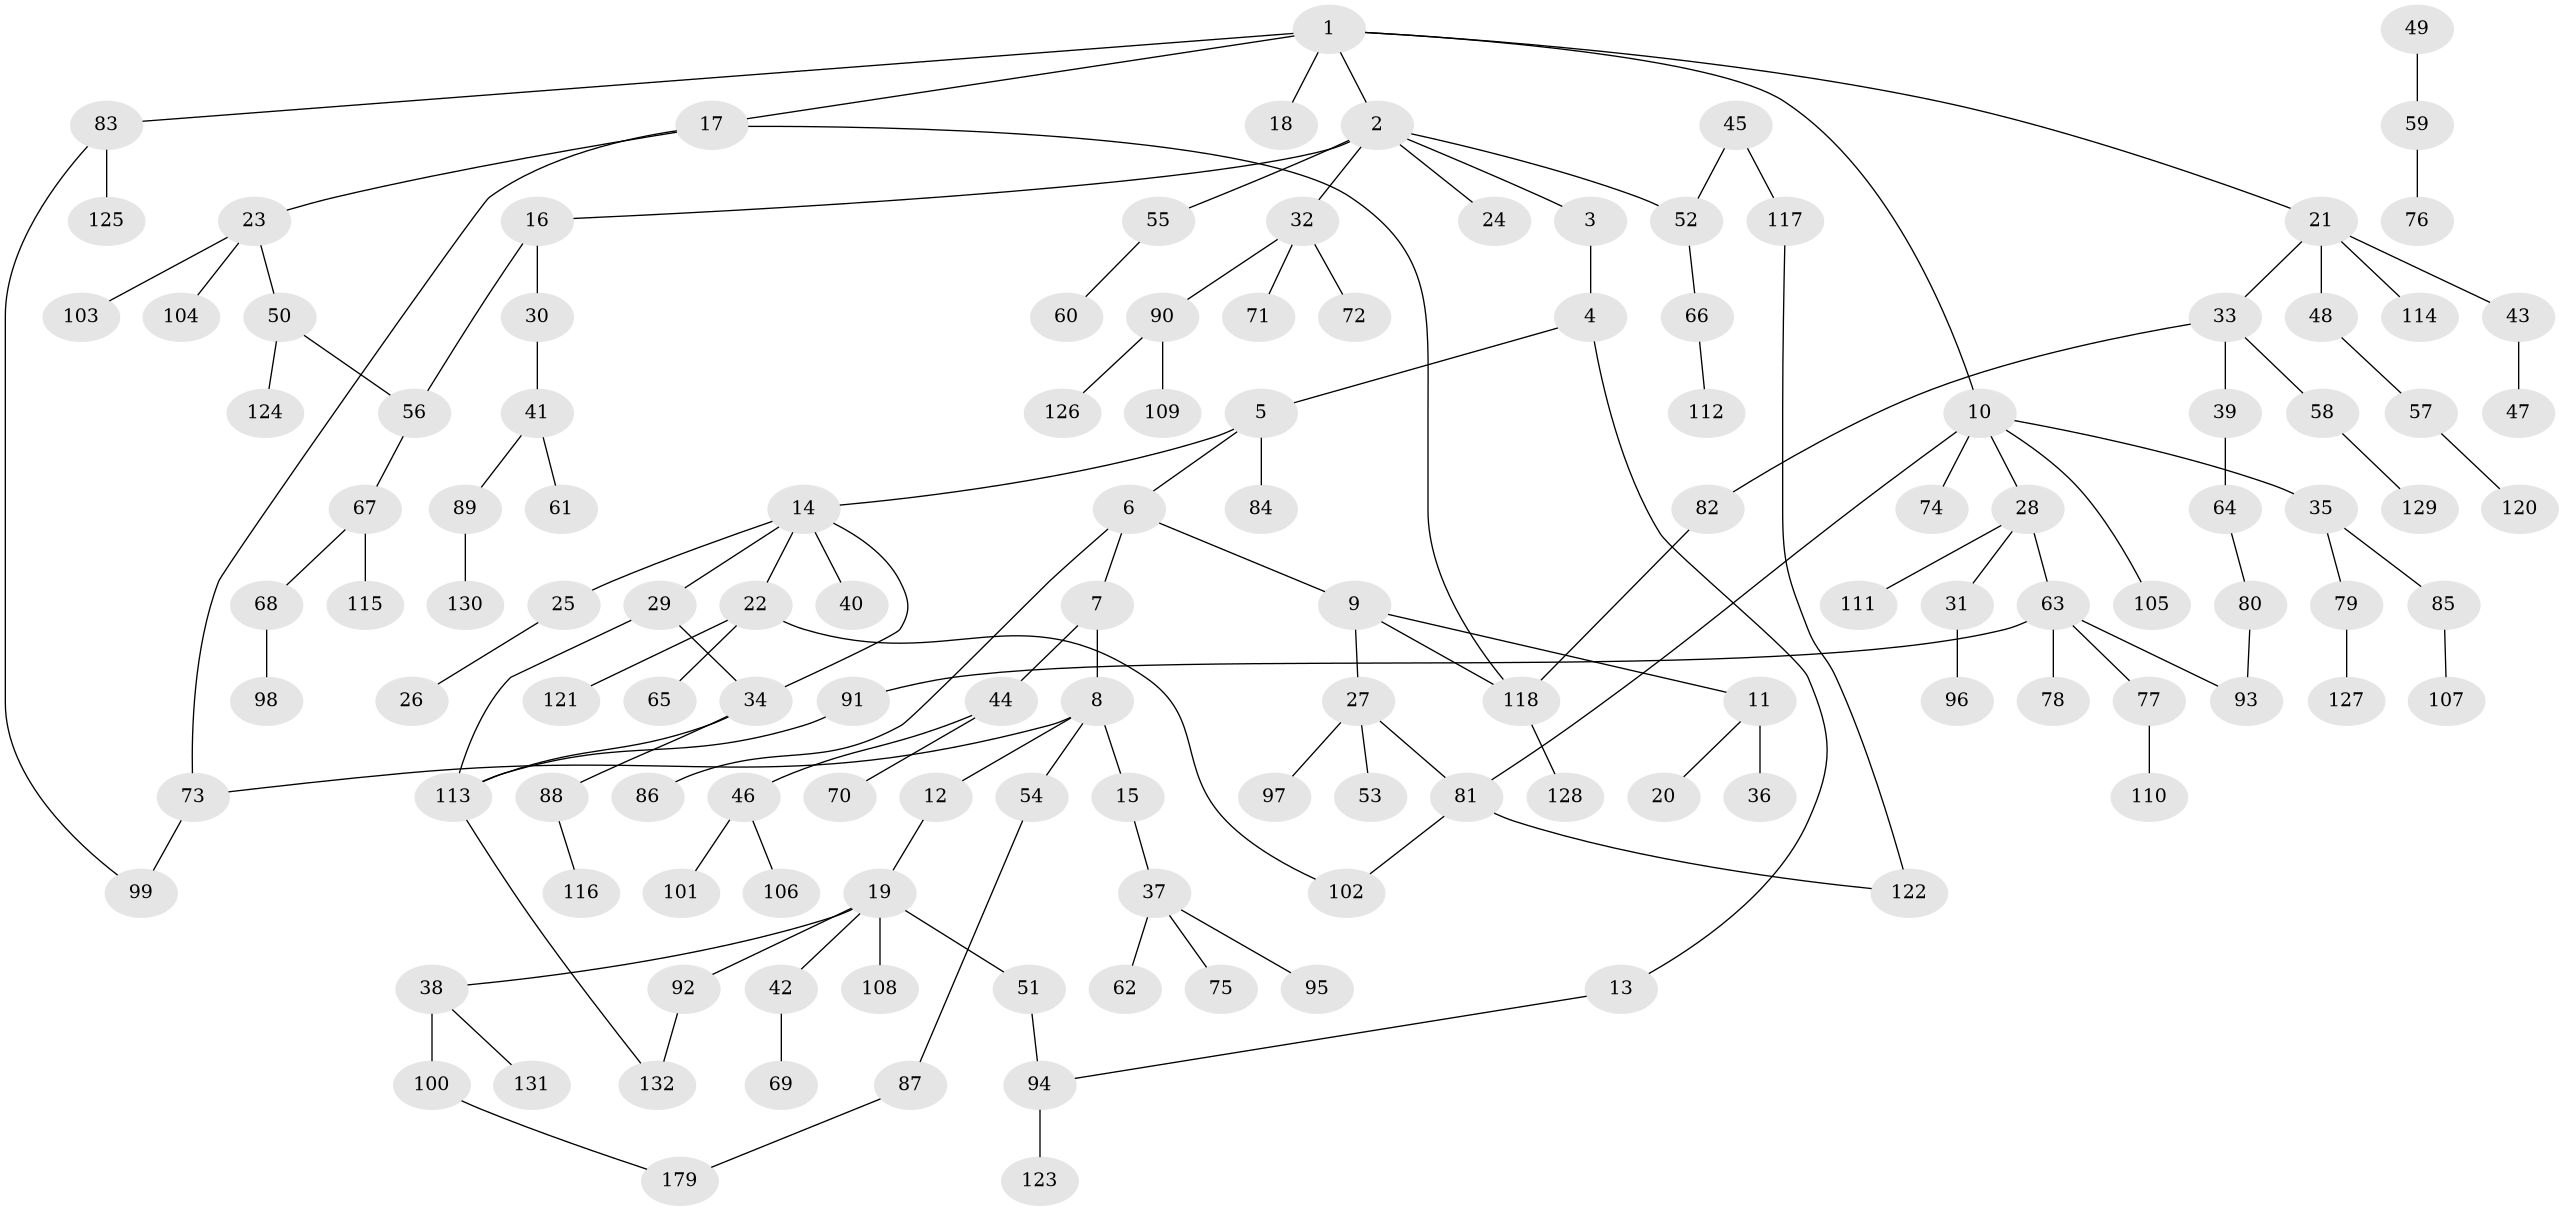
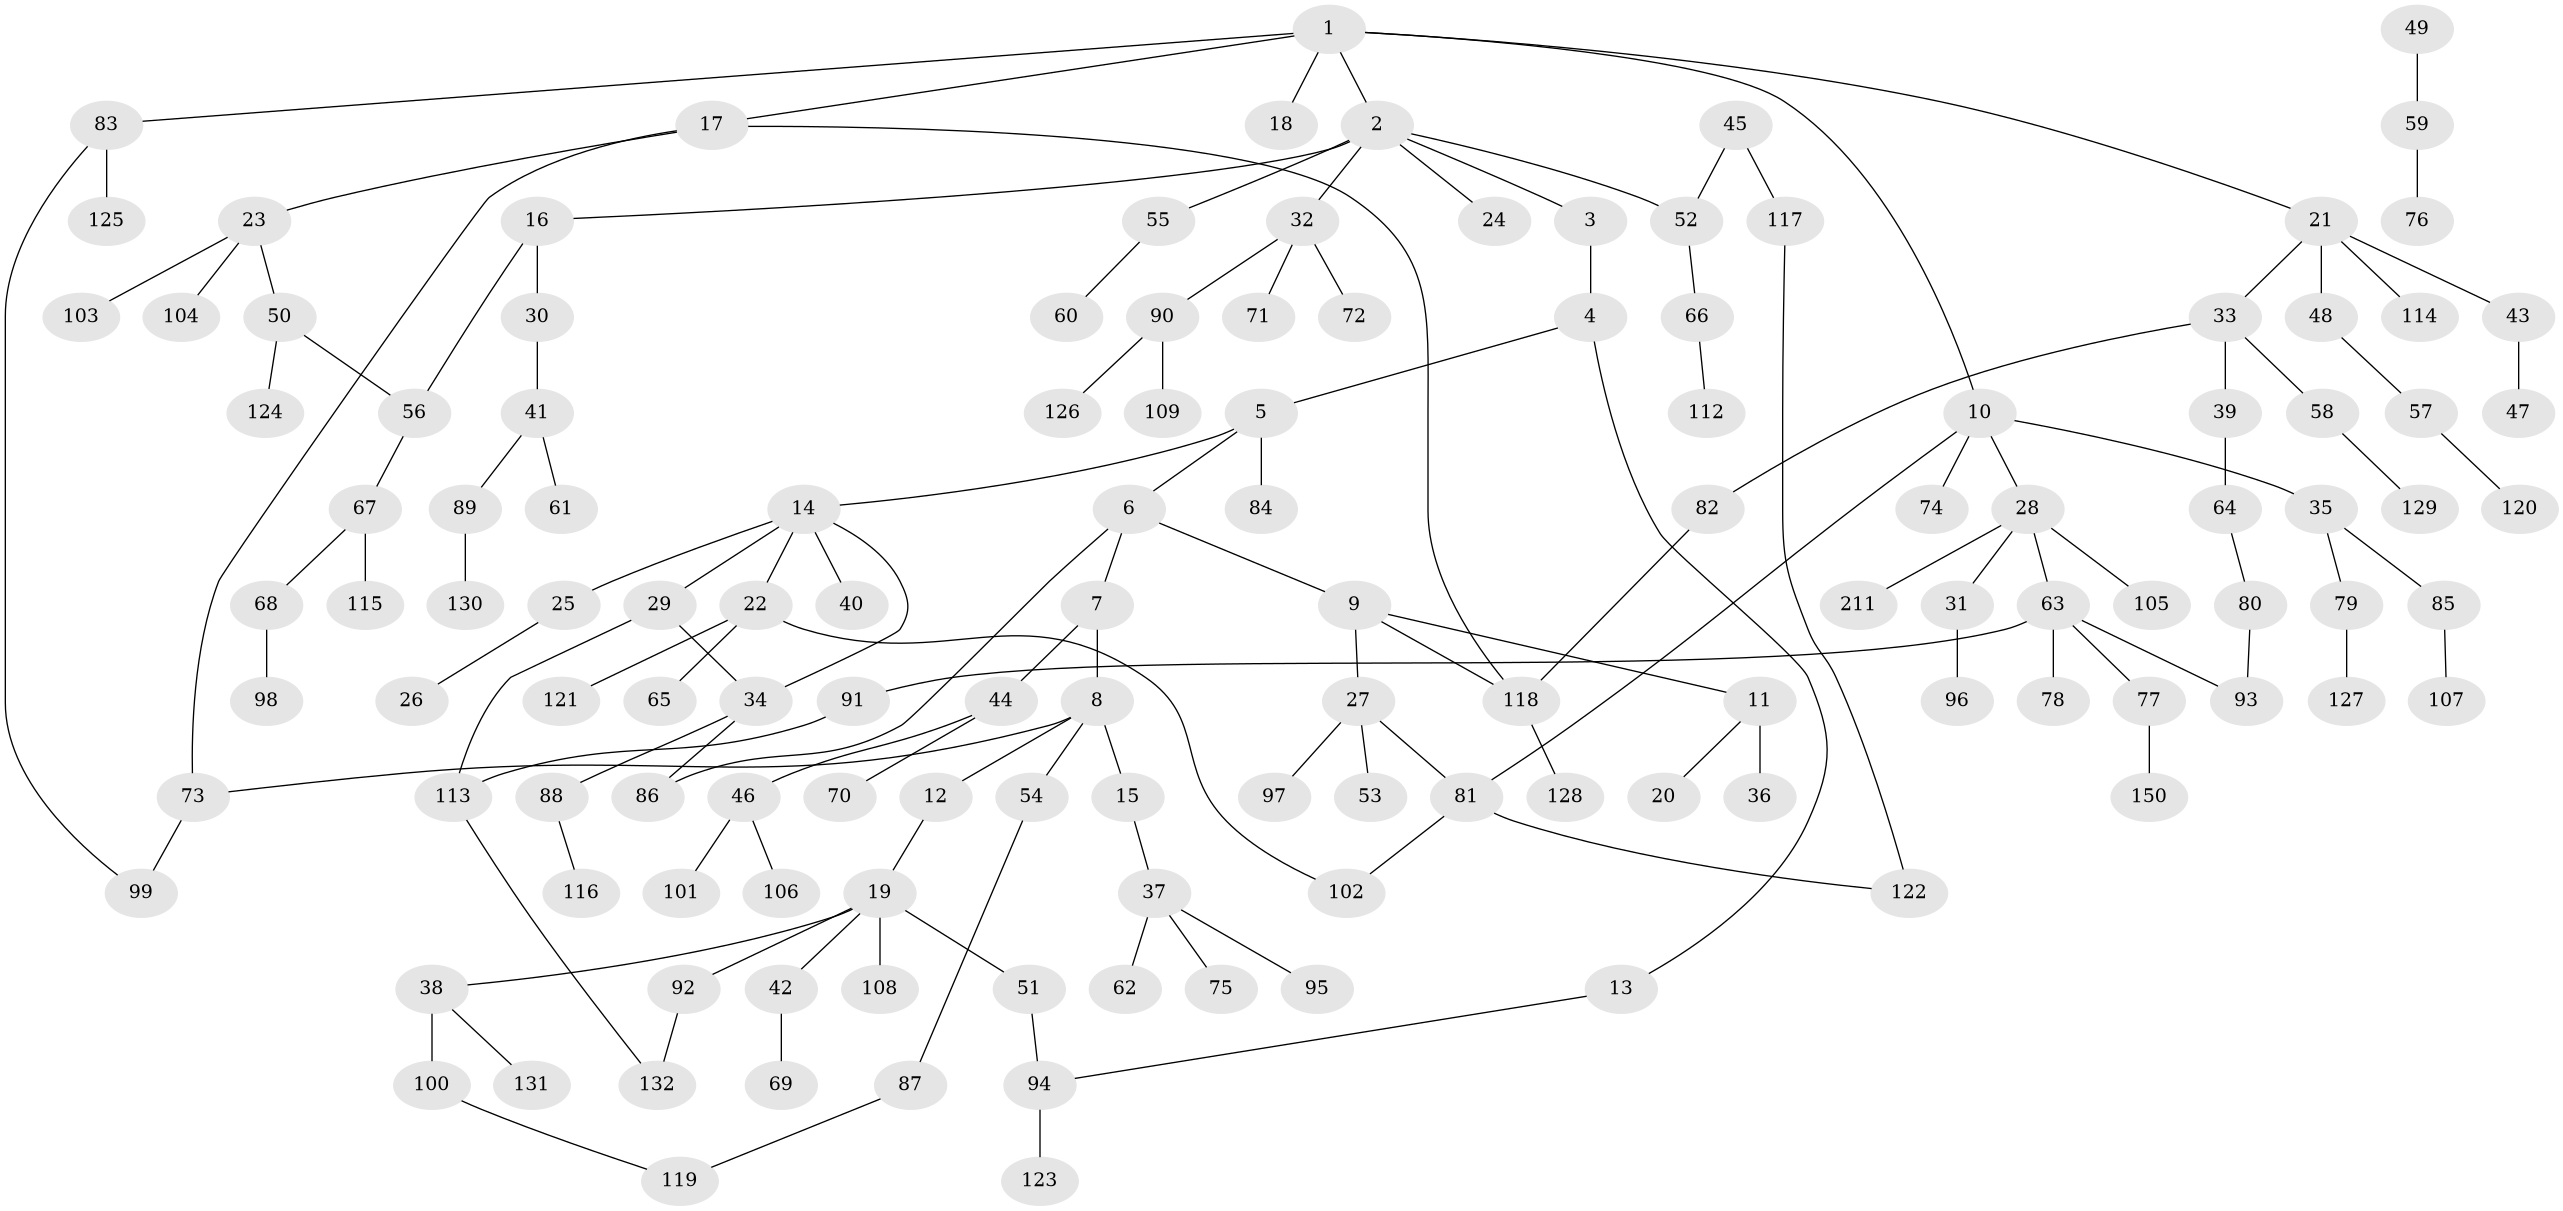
(2085, 496) -> (2090, 557)
(1859, 605) -> (1859, 605)
(606, 750) -> (695, 755)
(2149, 797) -> (2149, 797)
(680, 1181) -> (680, 1181)
